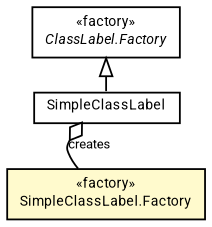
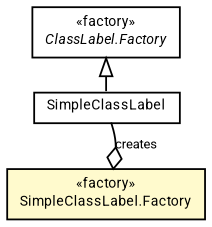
(69, 155) -> (114, 135)
